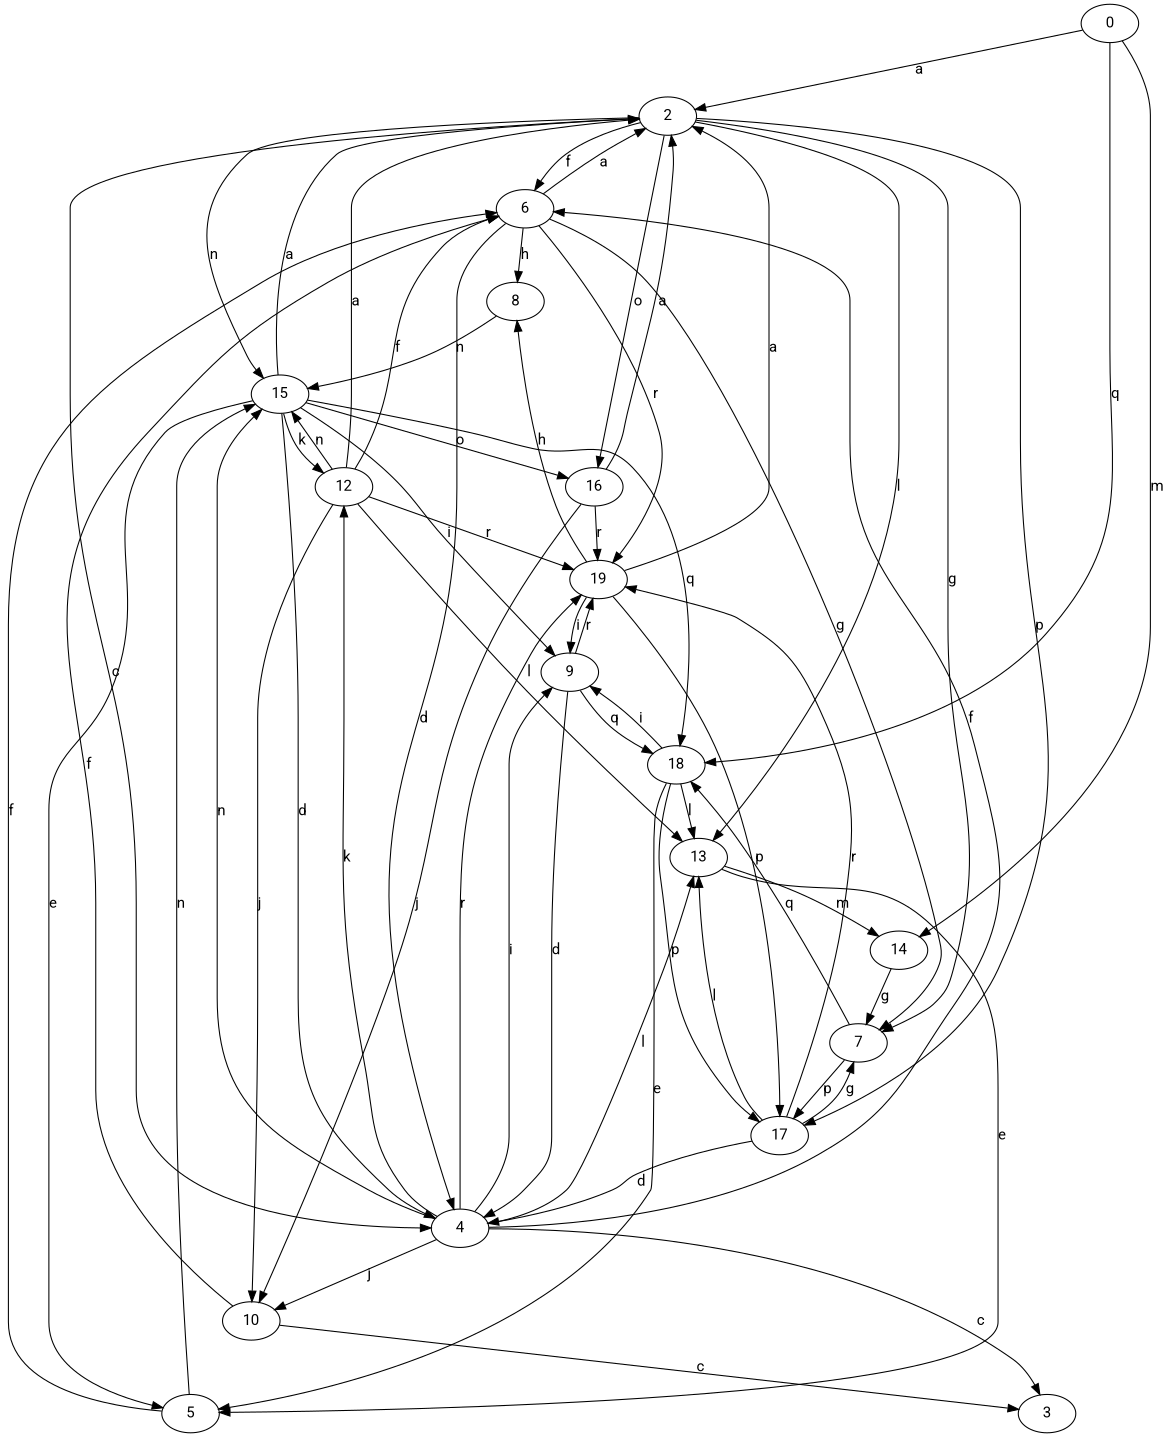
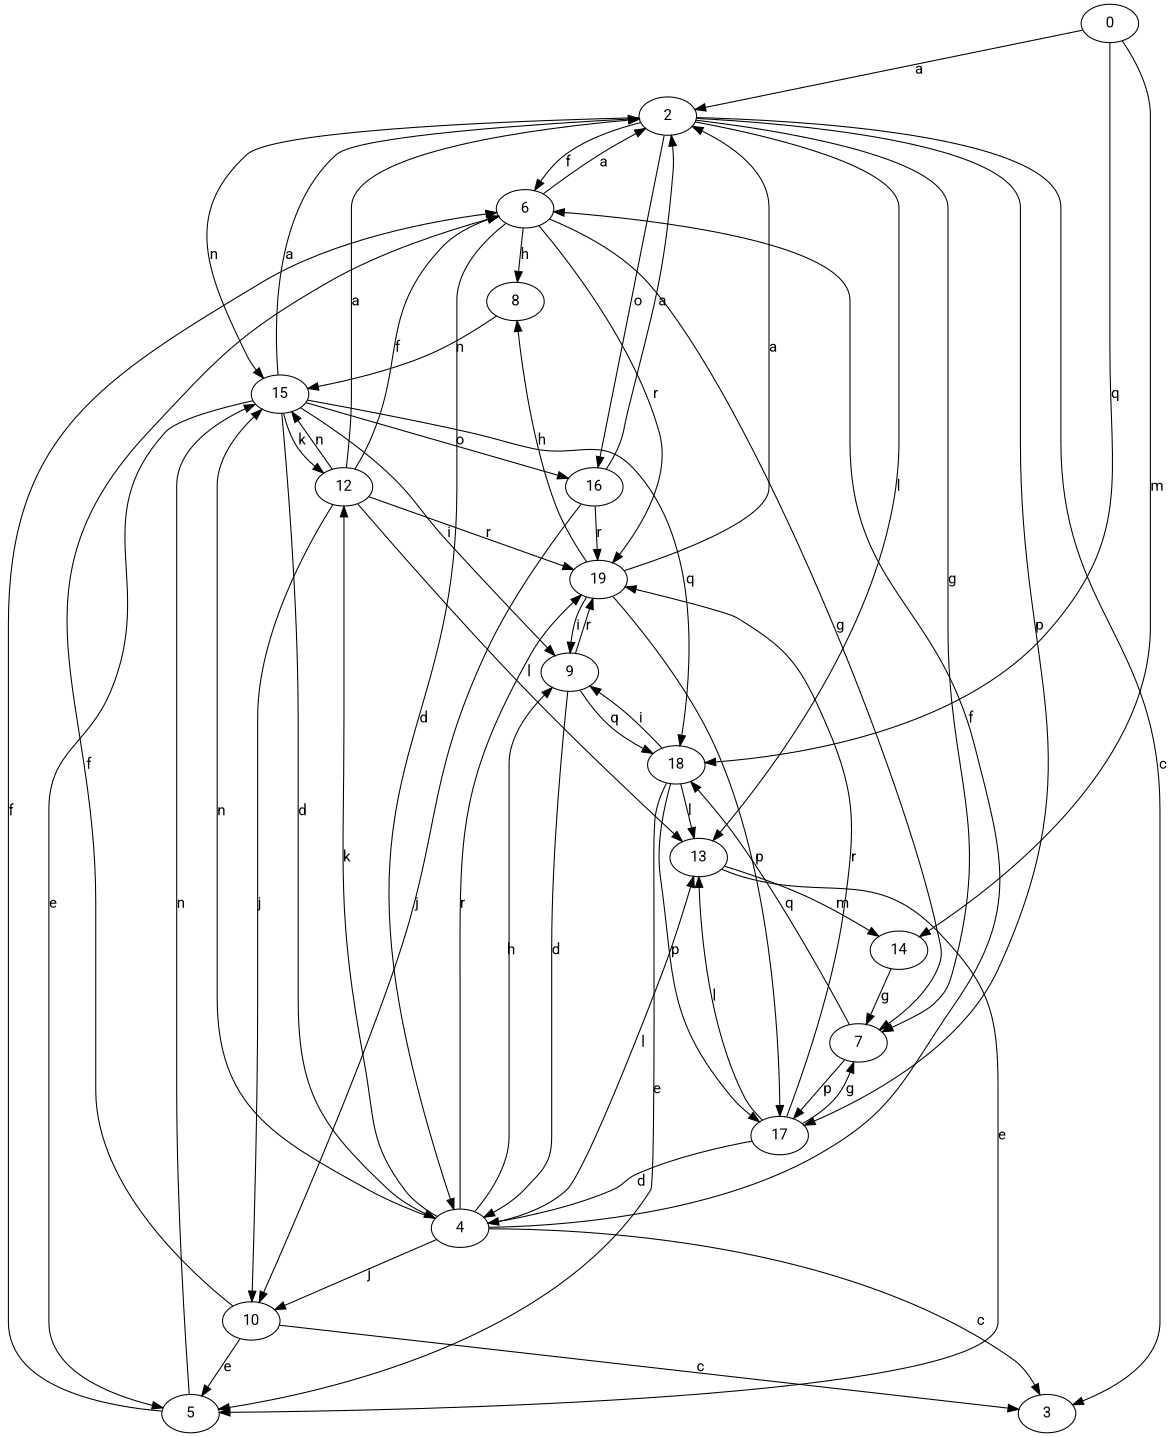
(75, 488) -> (1111, 628)
(511, 950) -> (511, 950)
none -> (224, 1363)
